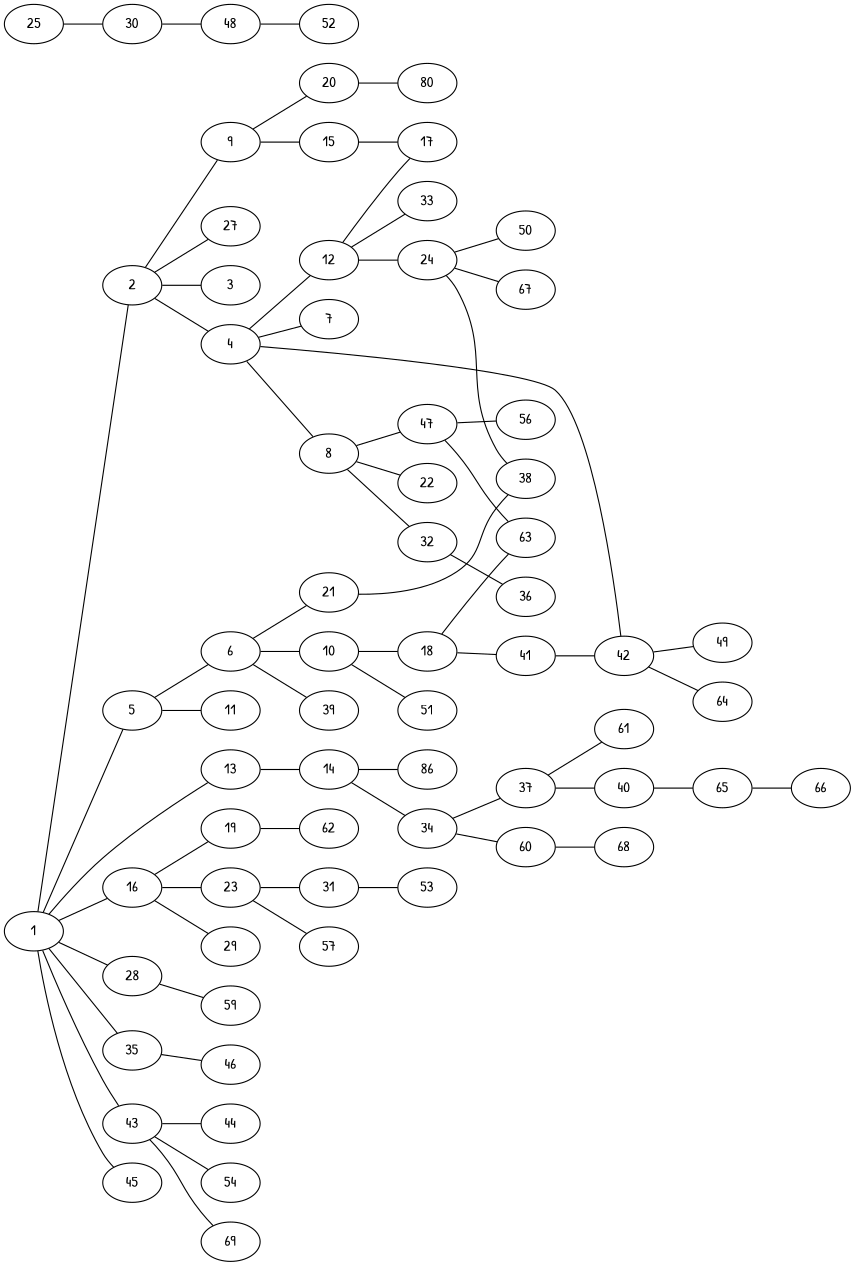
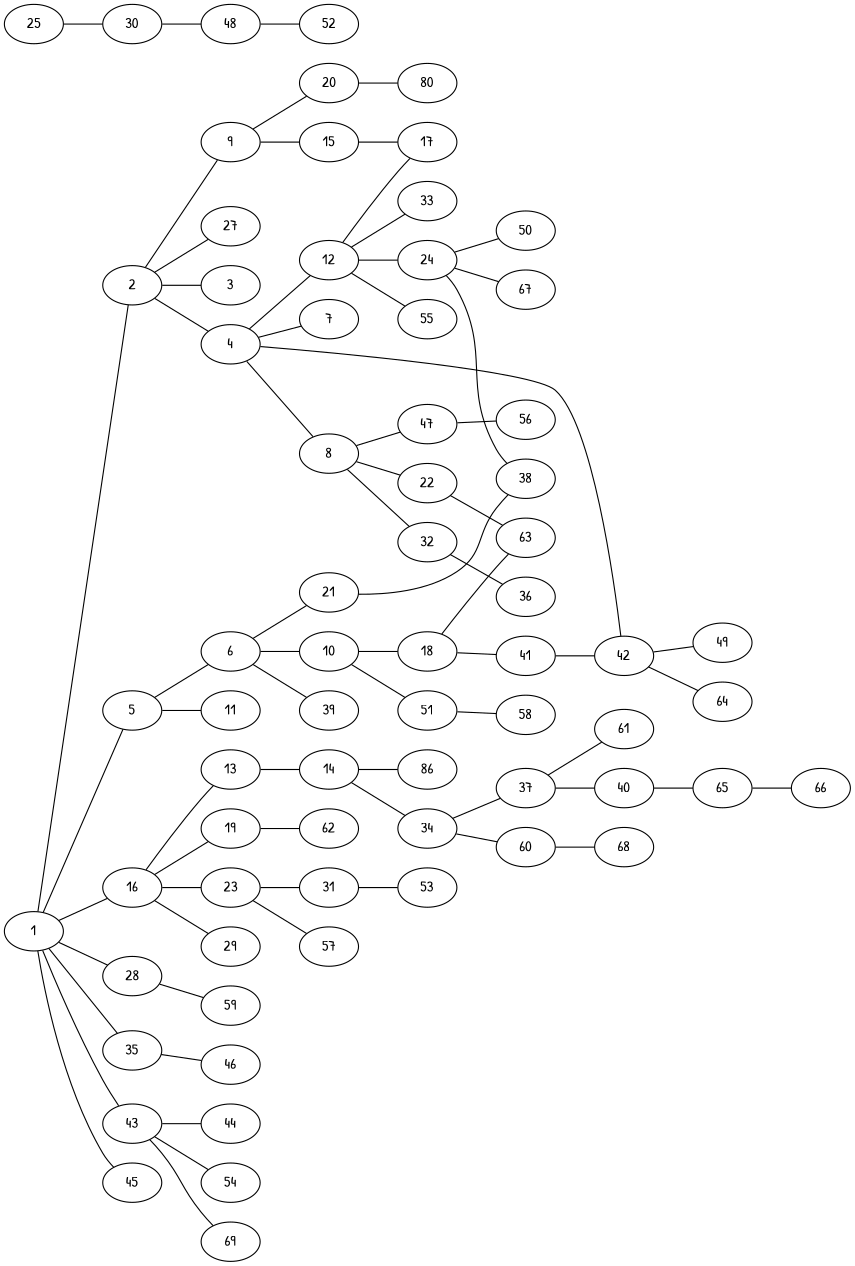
none -> (427, 319)
(477, 481) -> (476, 510)
none -> (526, 715)
(123, 842) -> (178, 827)
